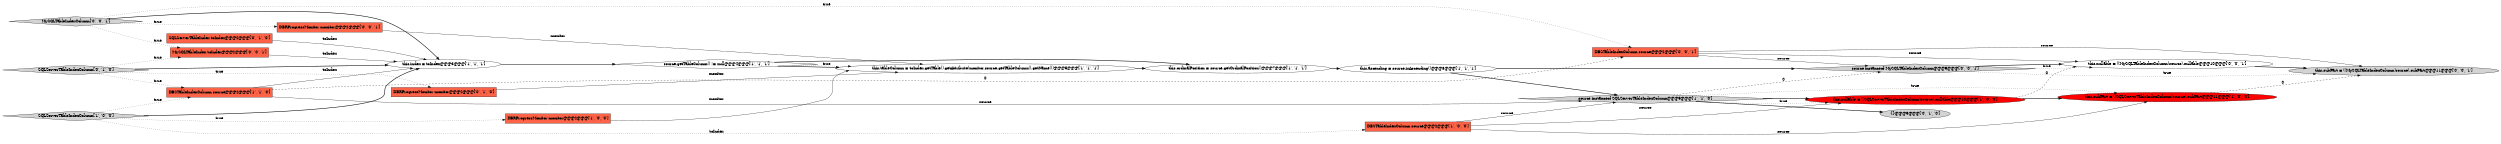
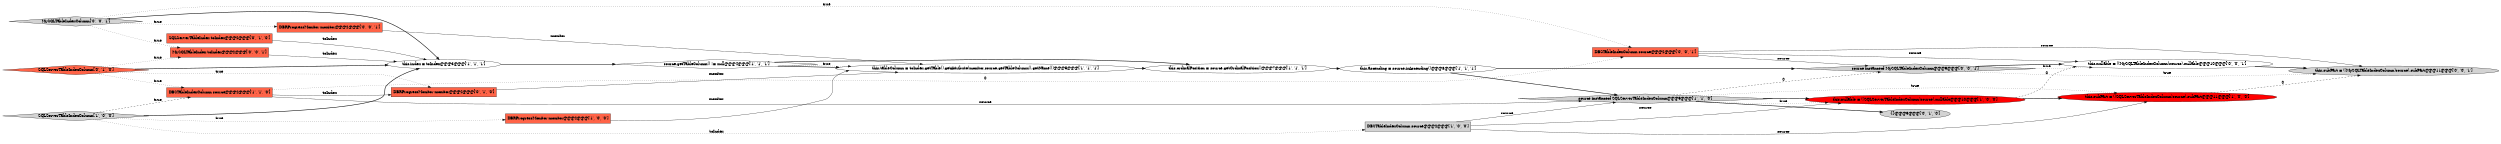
(76, 70) -> (76, 70)
(332, 78) -> (330, 96)
(947, 81) -> (947, 81)
(142, 105) -> (142, 105)
(1418, 127) -> (1418, 127)
